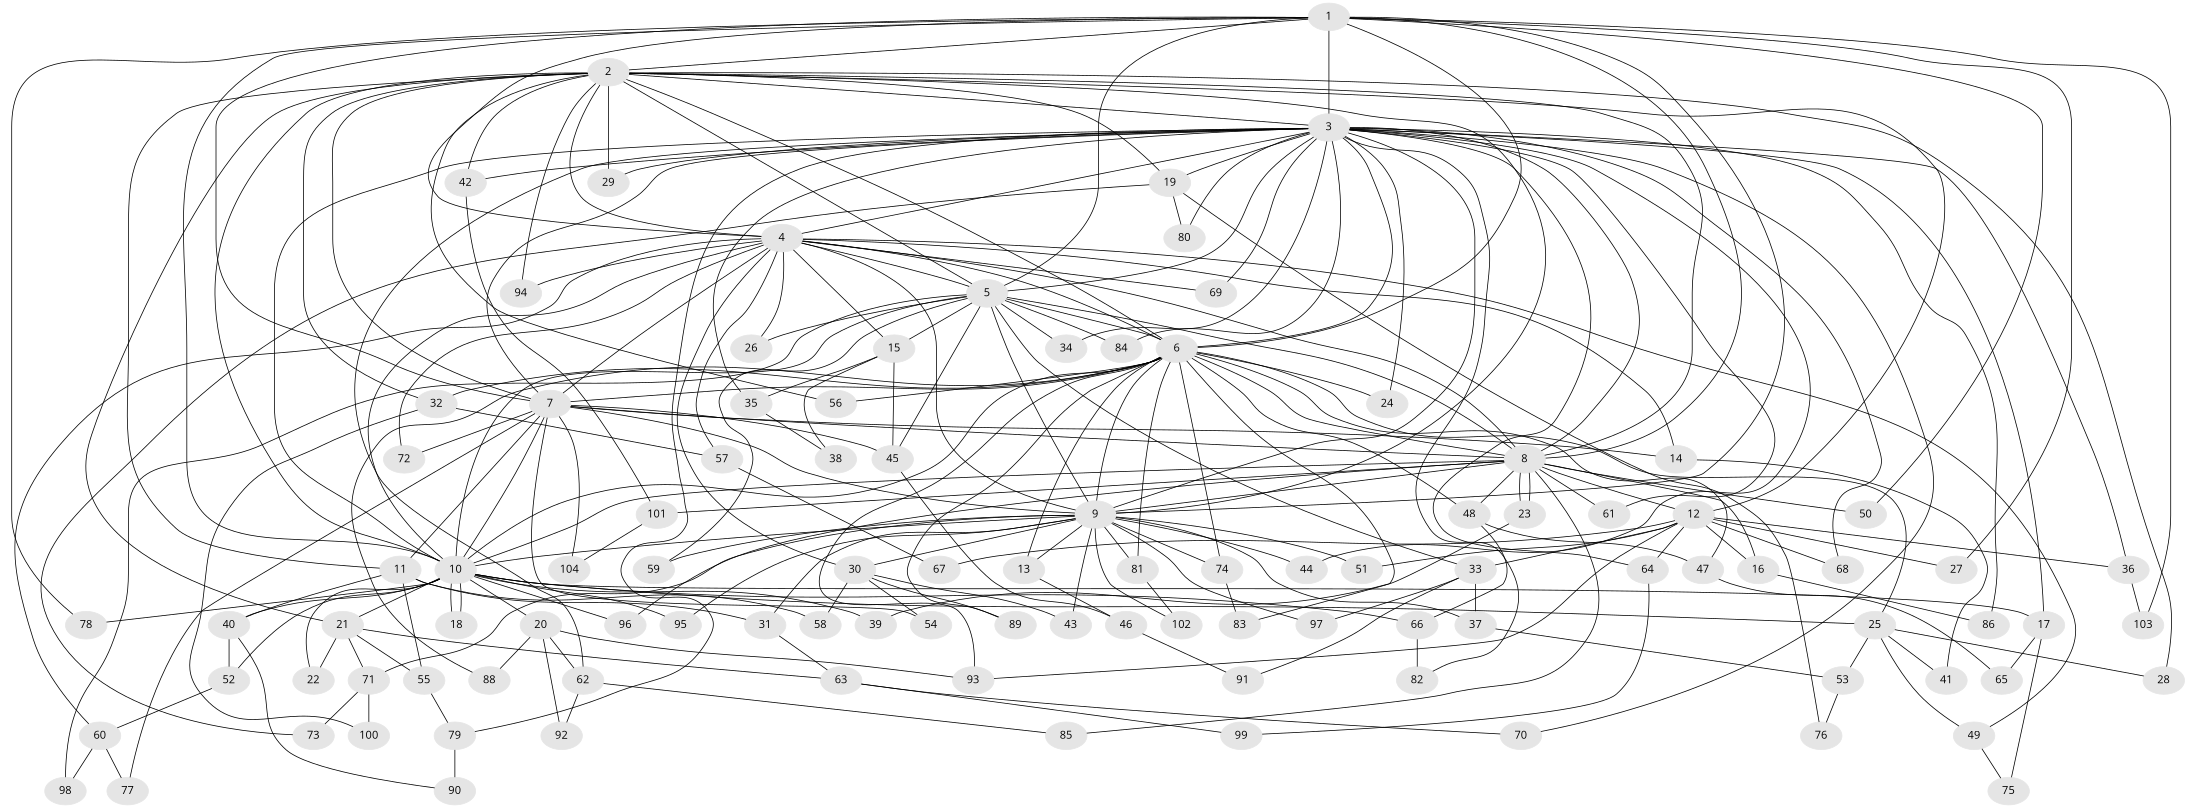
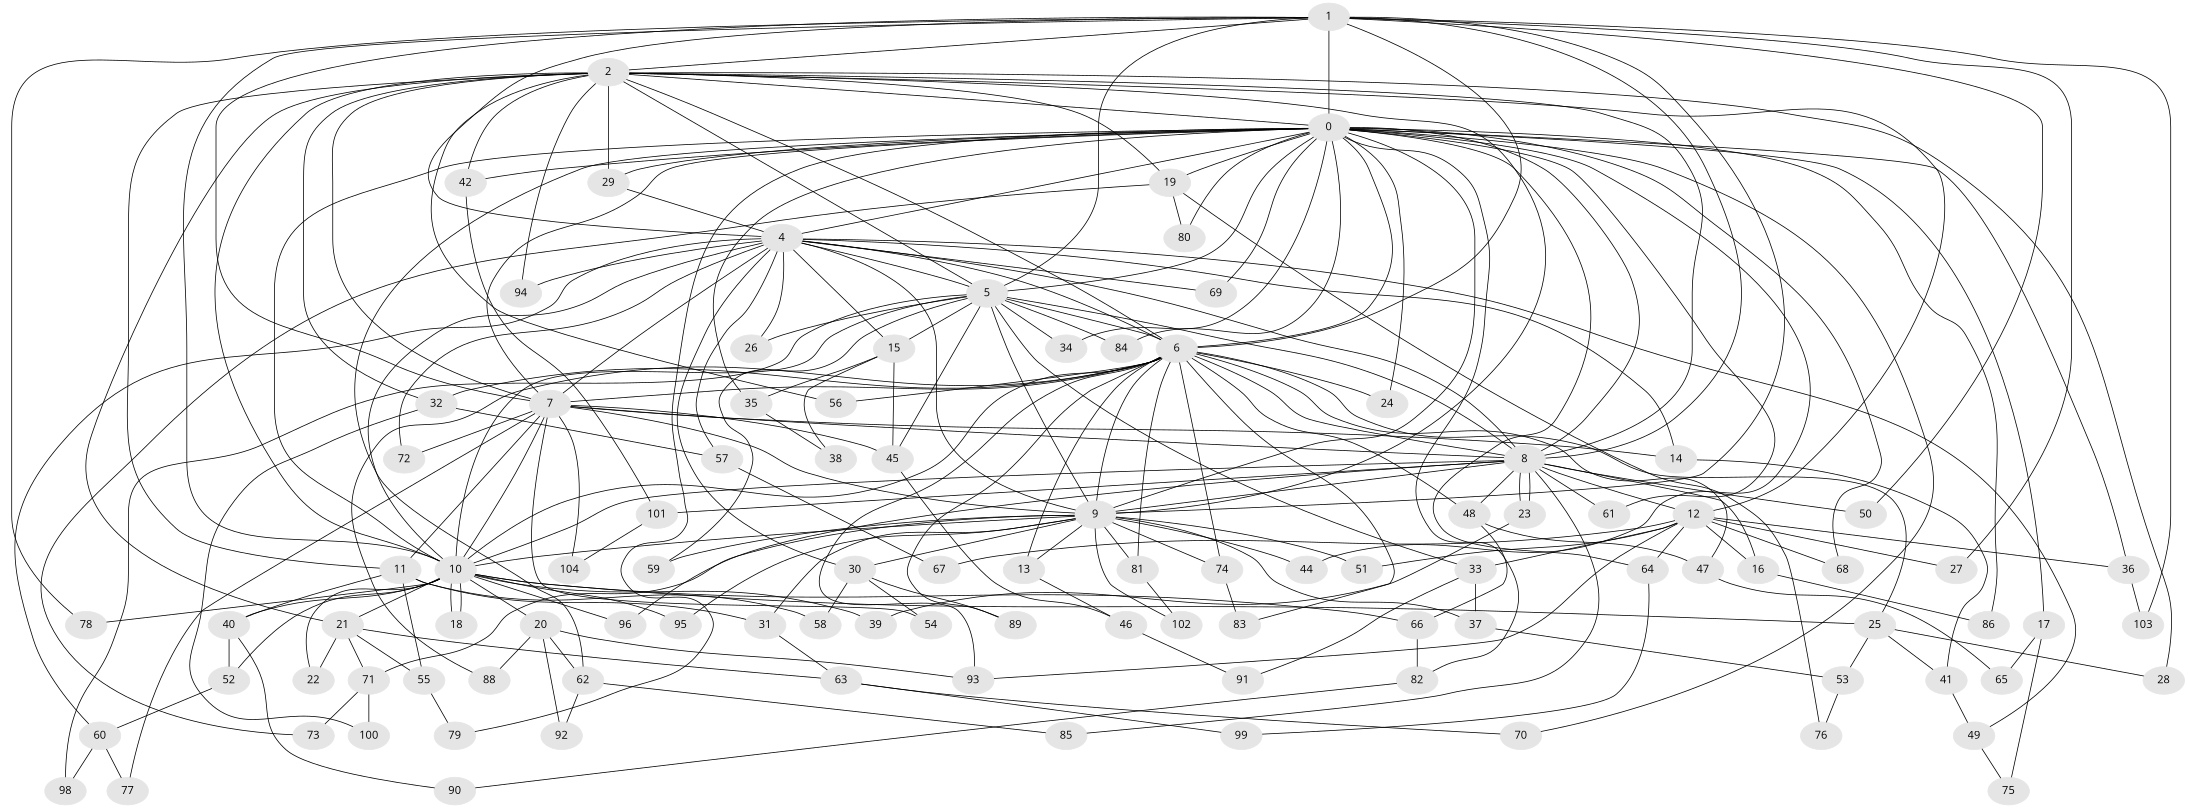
(1329, 127) -> (1329, 127)
(617, 215) -> (695, 210)
(1252, 589) -> none
(1071, 625) -> none
(1317, 625) -> none
(1913, 688) -> (1960, 708)
(455, 764) -> (936, 734)
